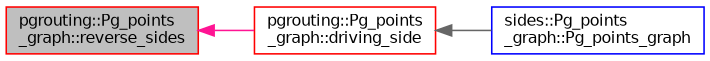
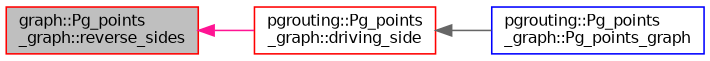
(102, 30) -> (102, 30)
(598, 30) -> (598, 30)
